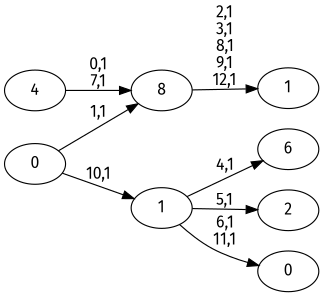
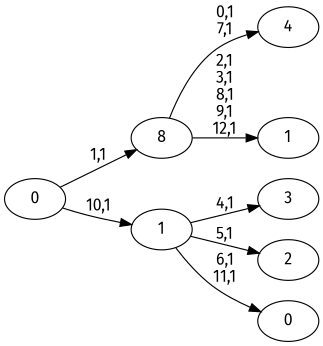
(92, 90) -> (198, 67)
(288, 149) -> (288, 199)
